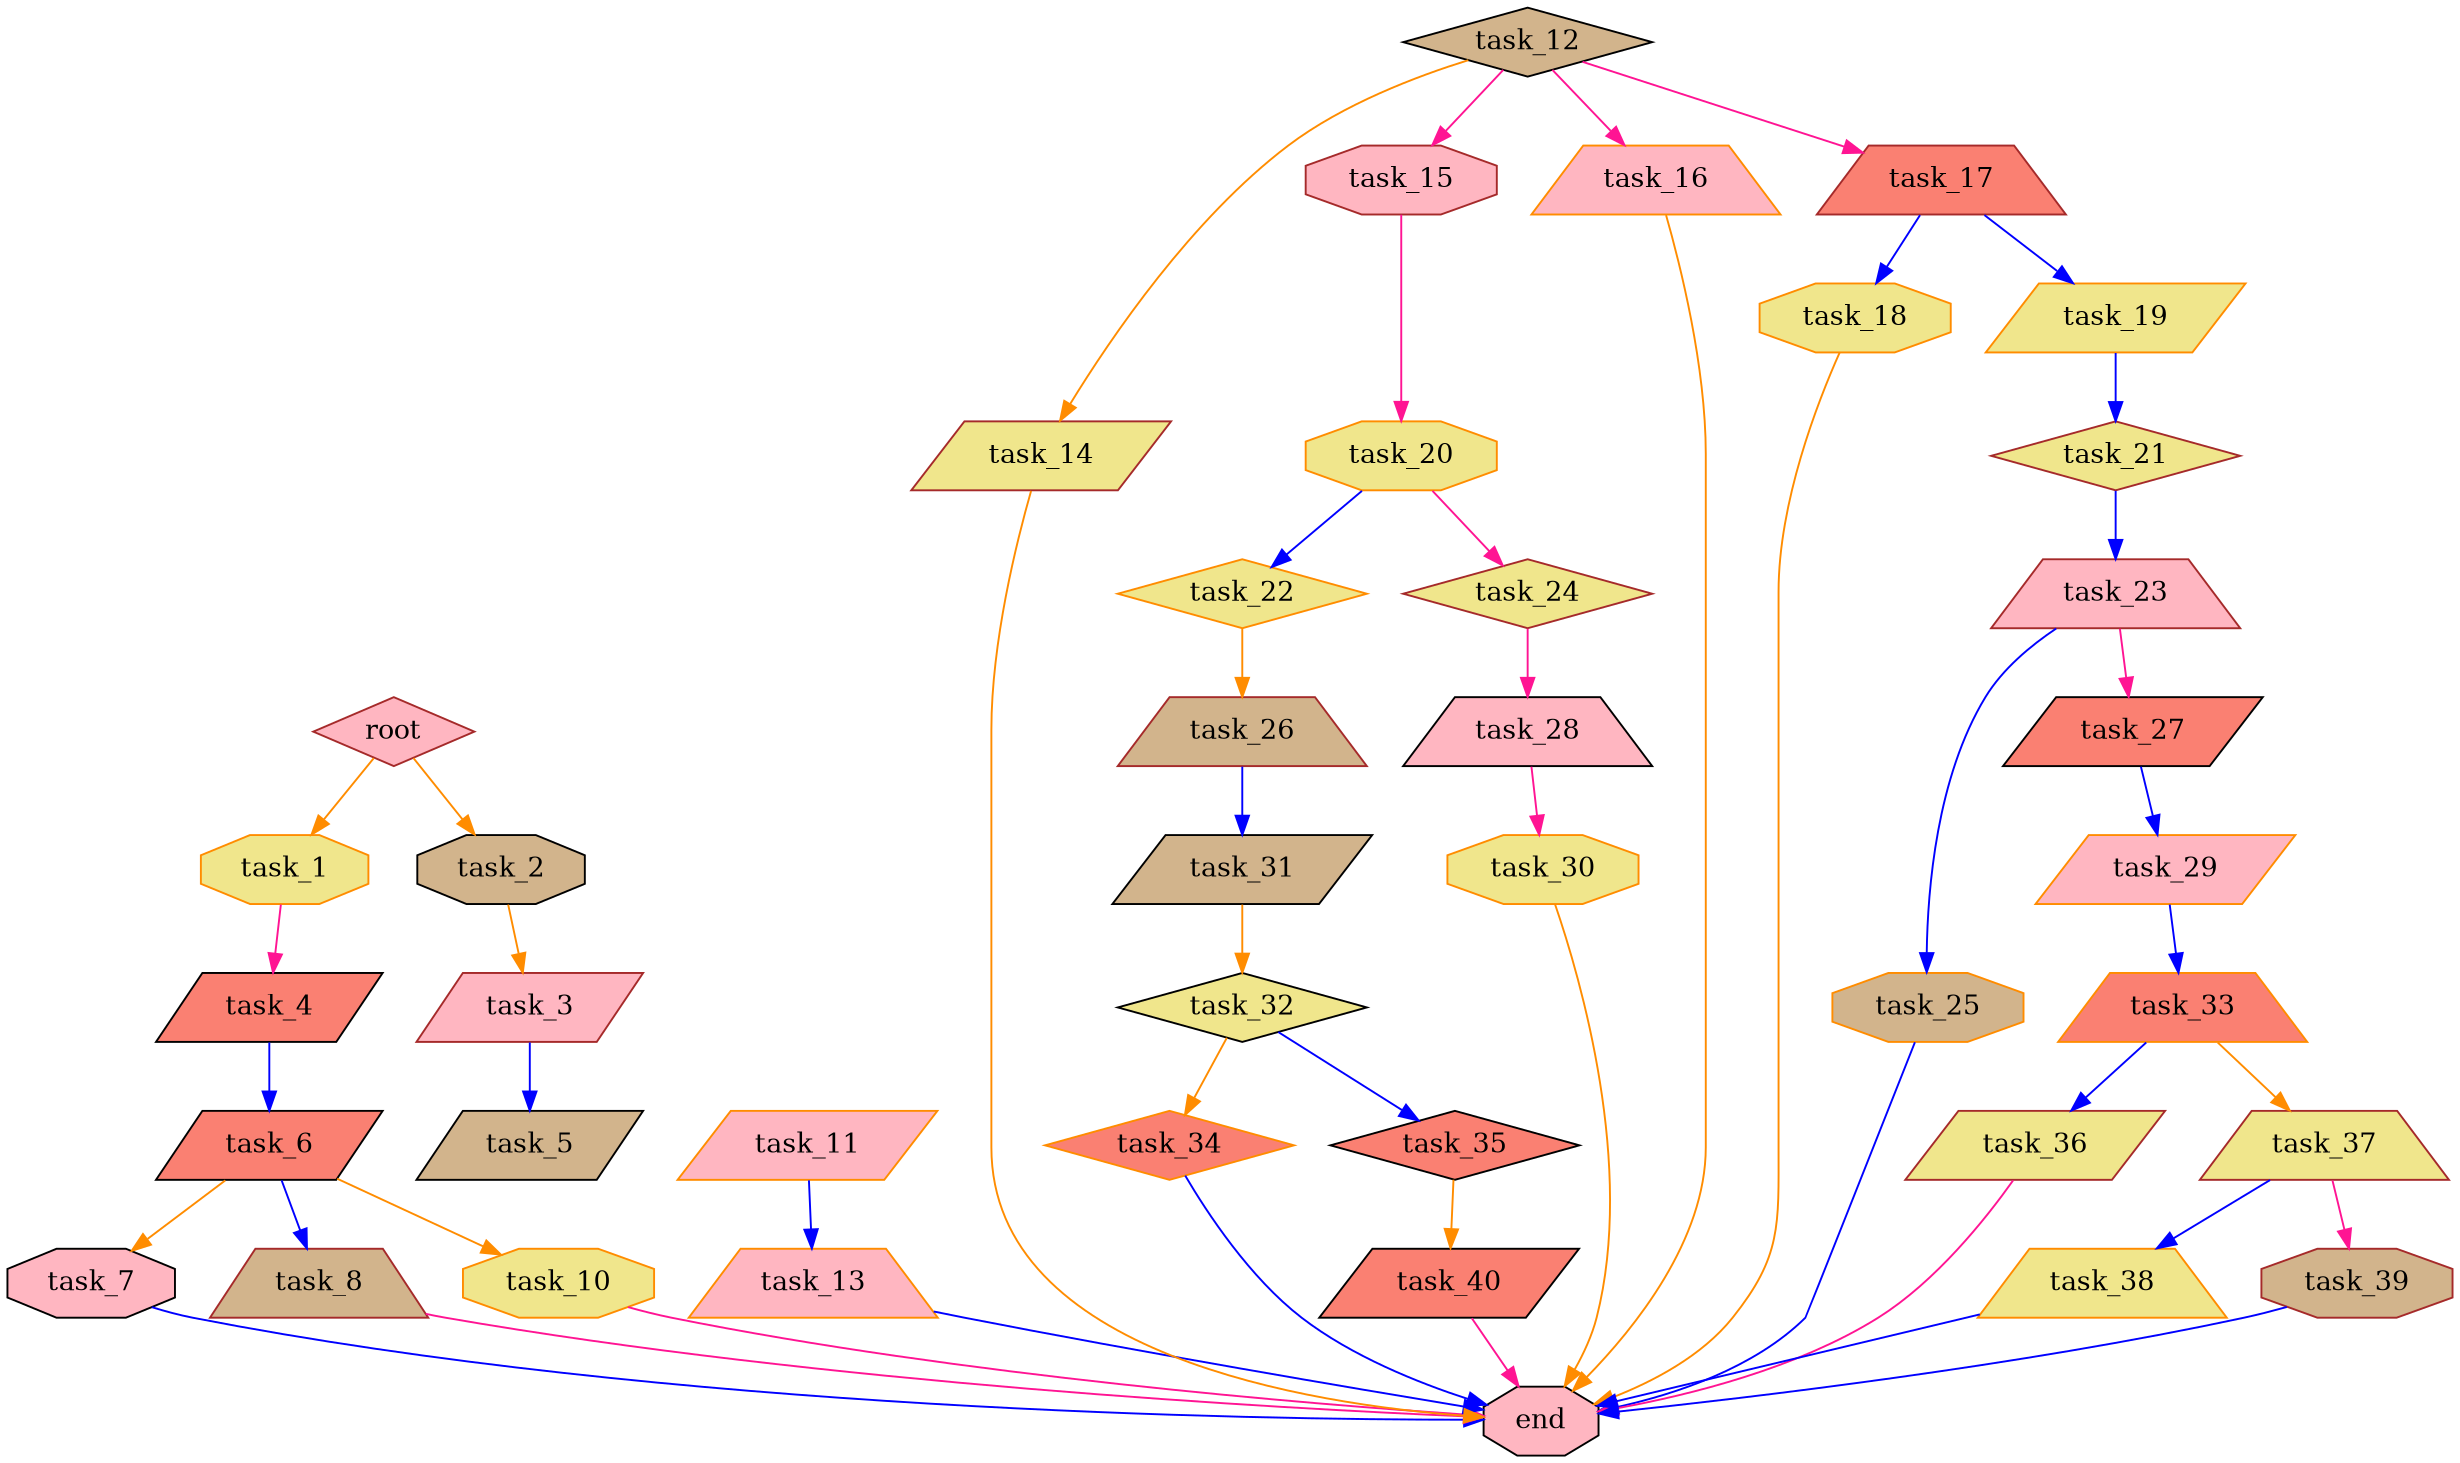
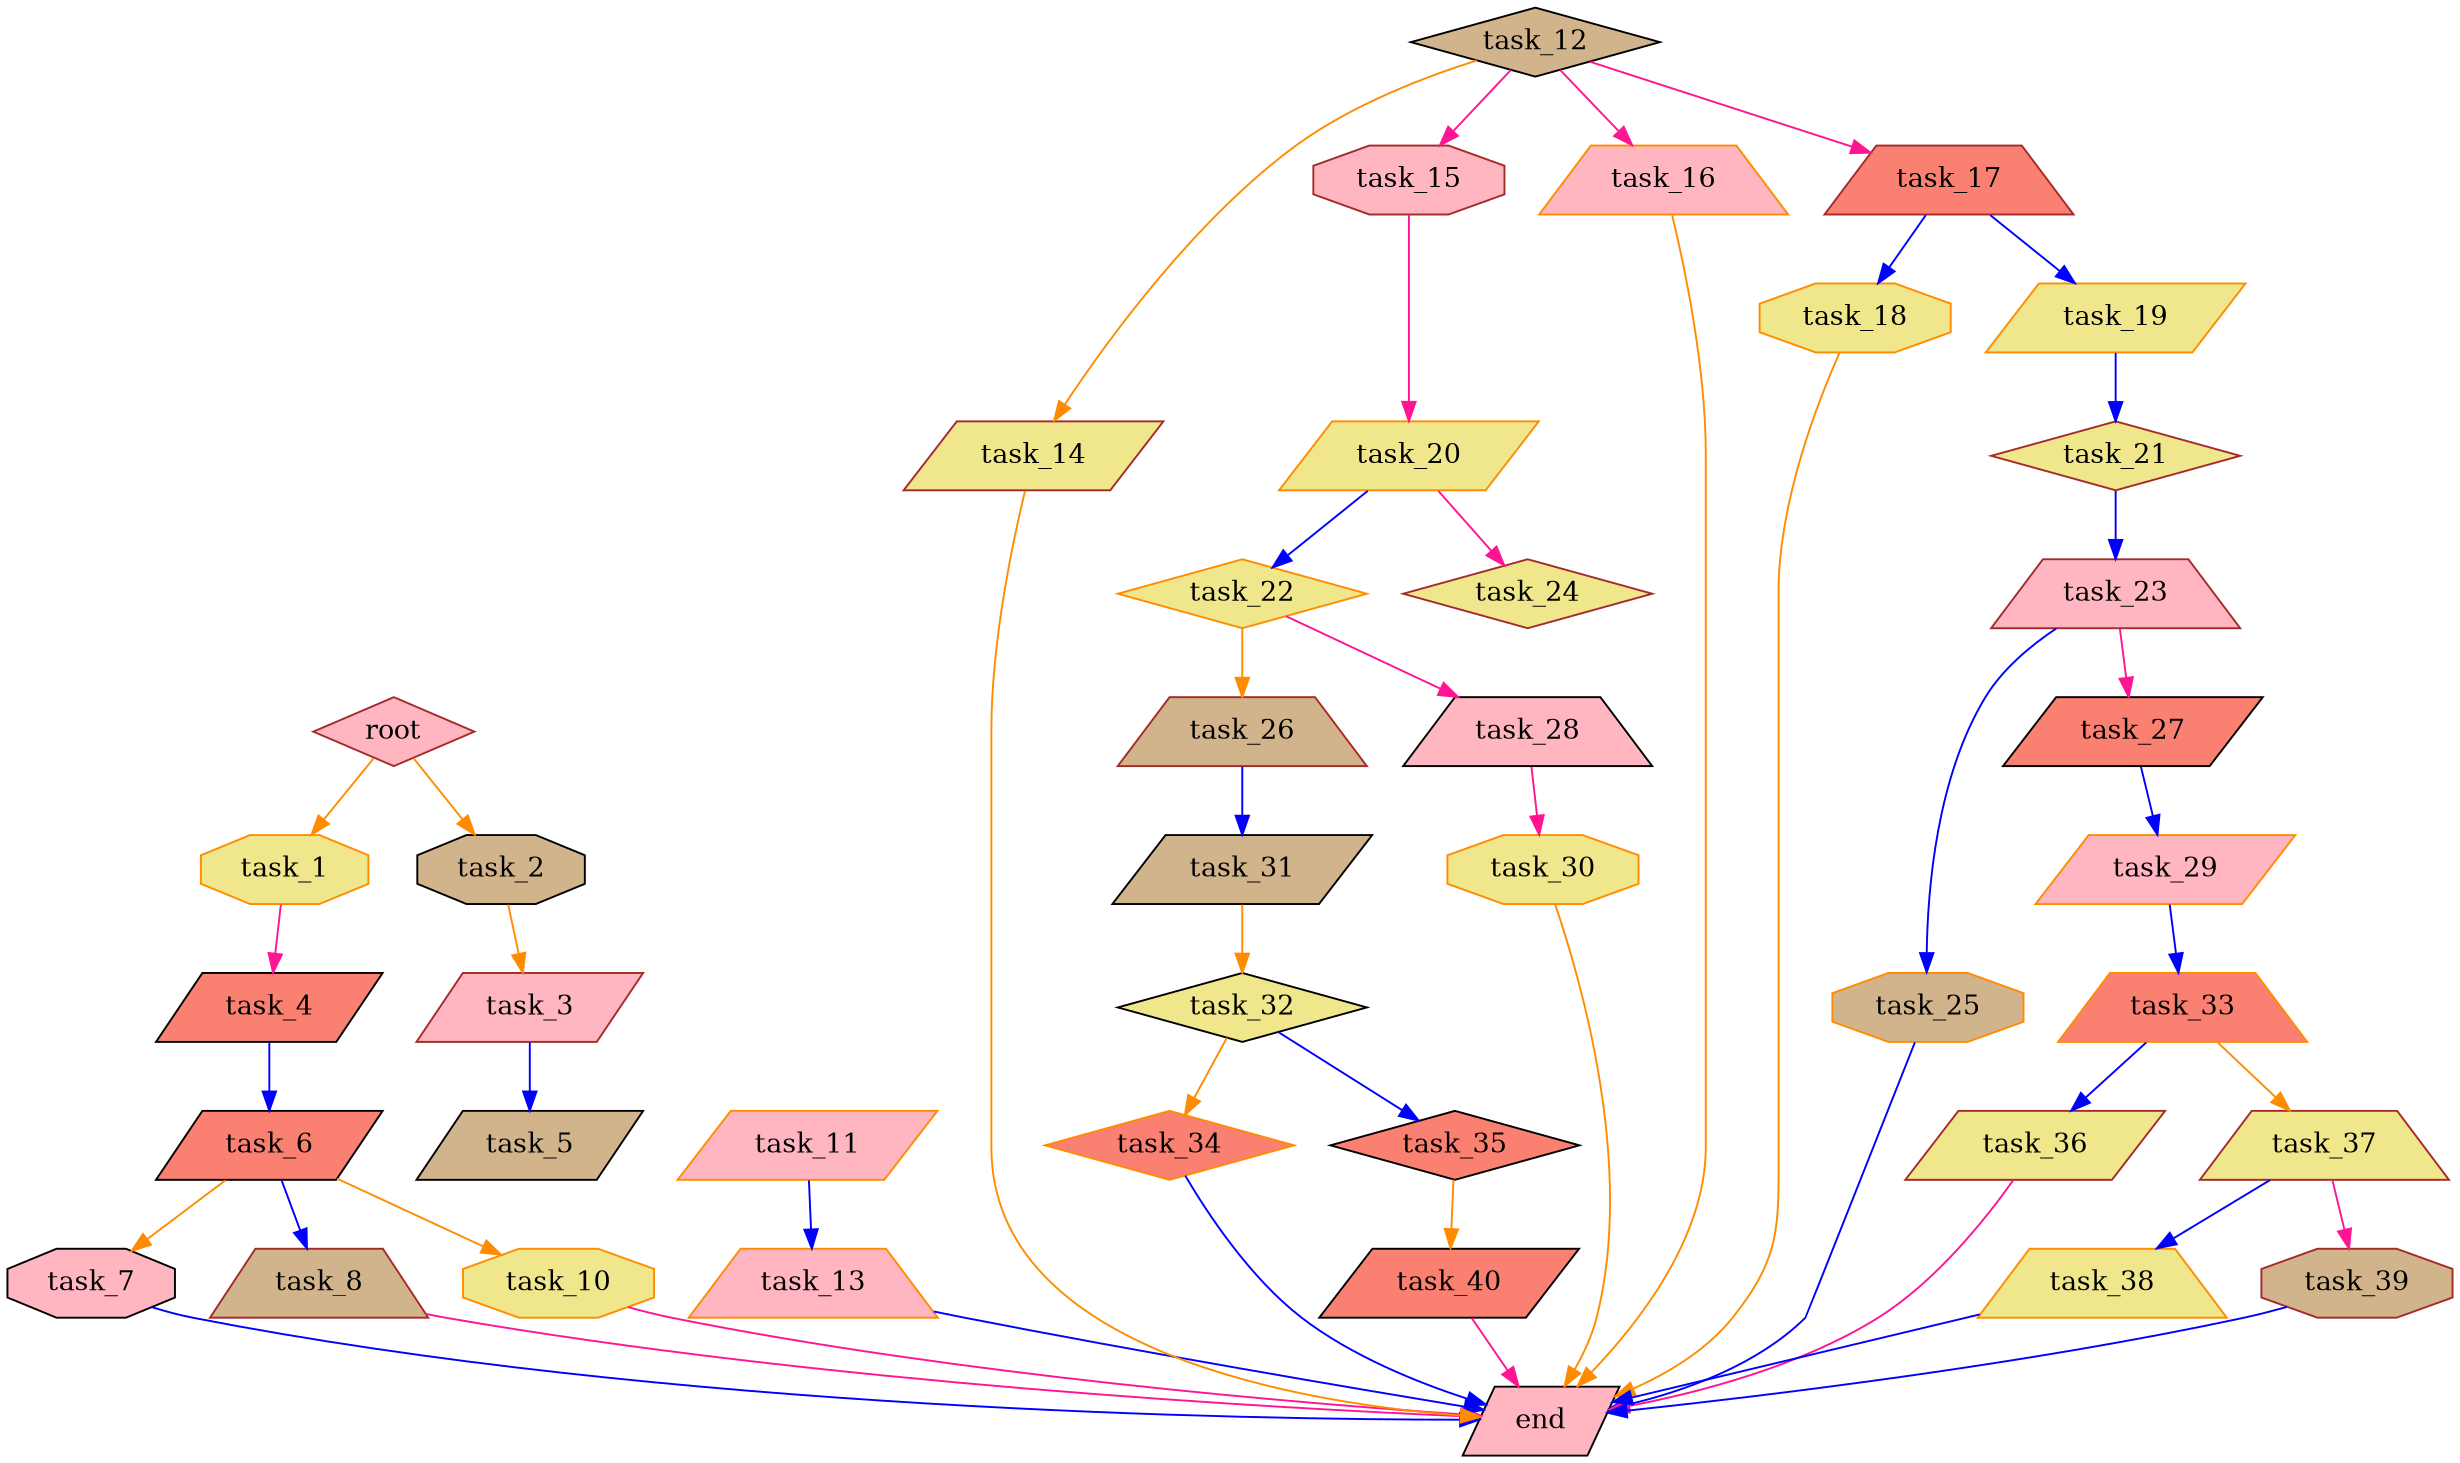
(1401, 456) -> (1409, 456)
(1528, 653) -> (1363, 653)
(1541, 1421) -> (1541, 1421)
